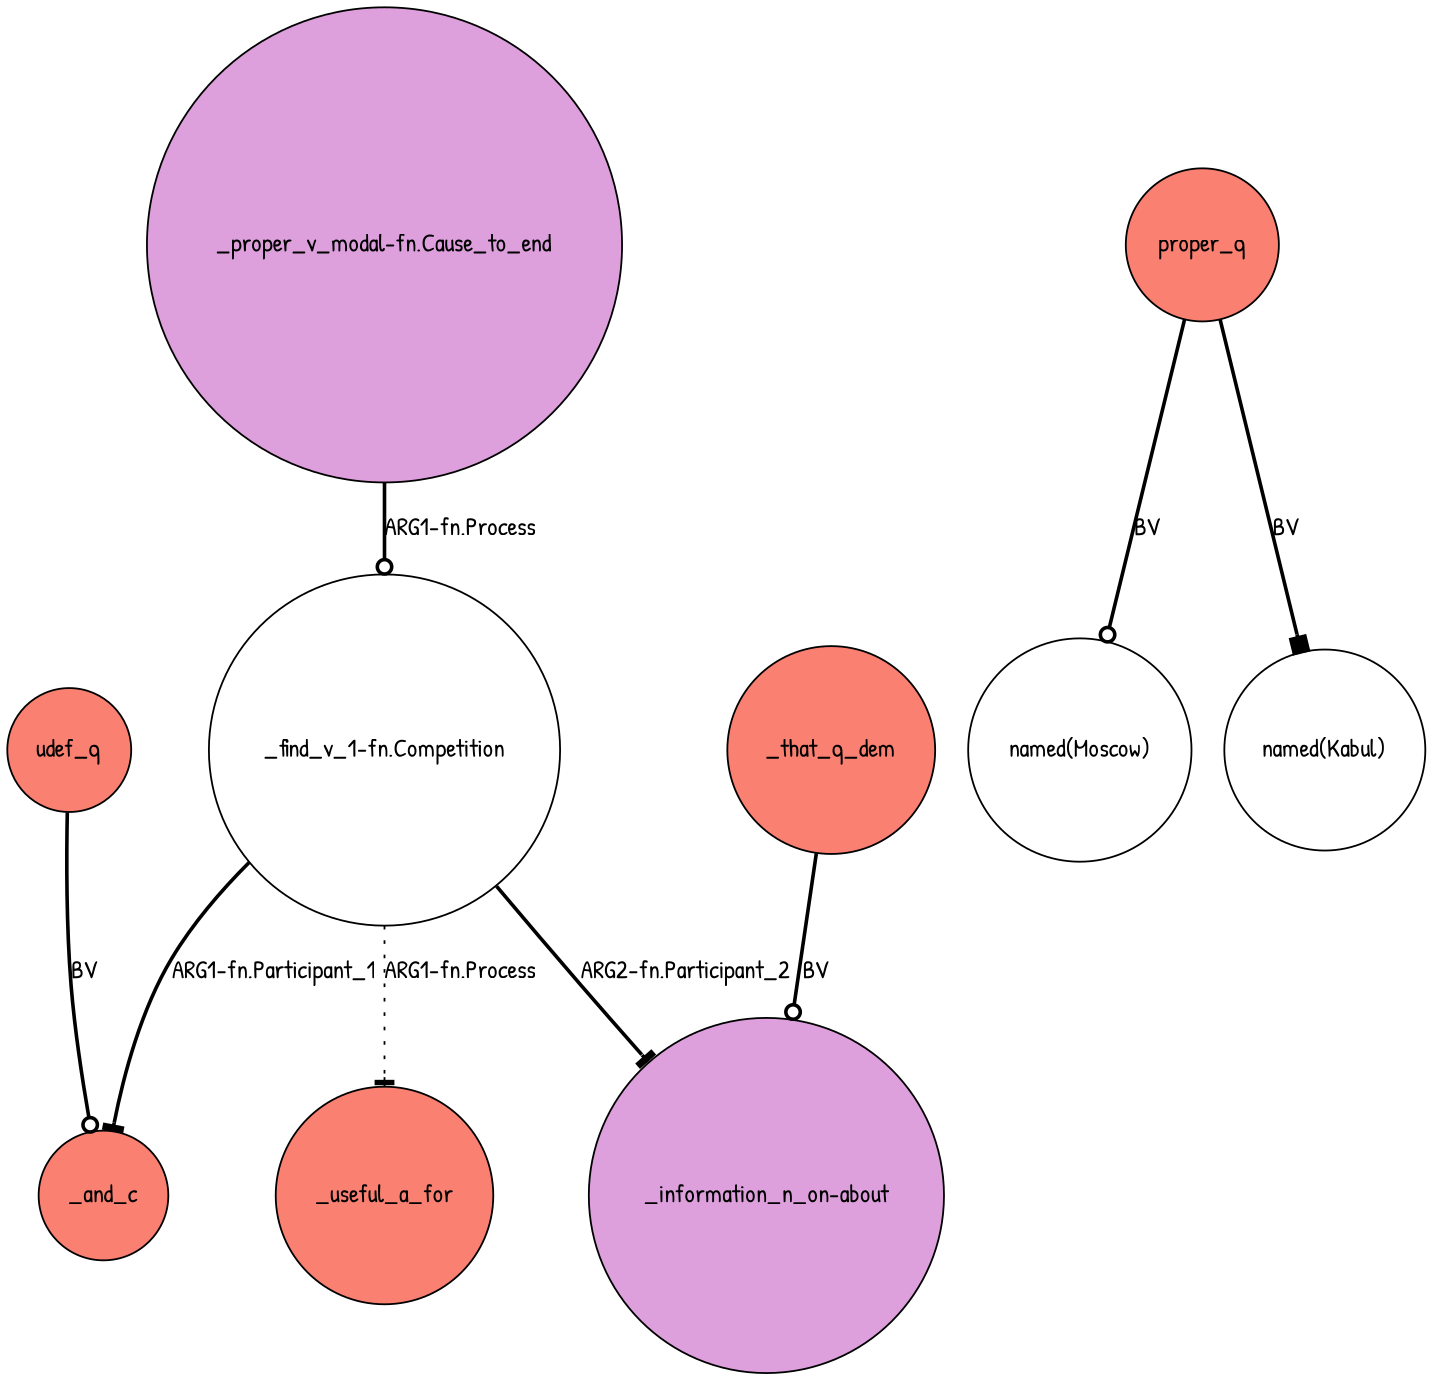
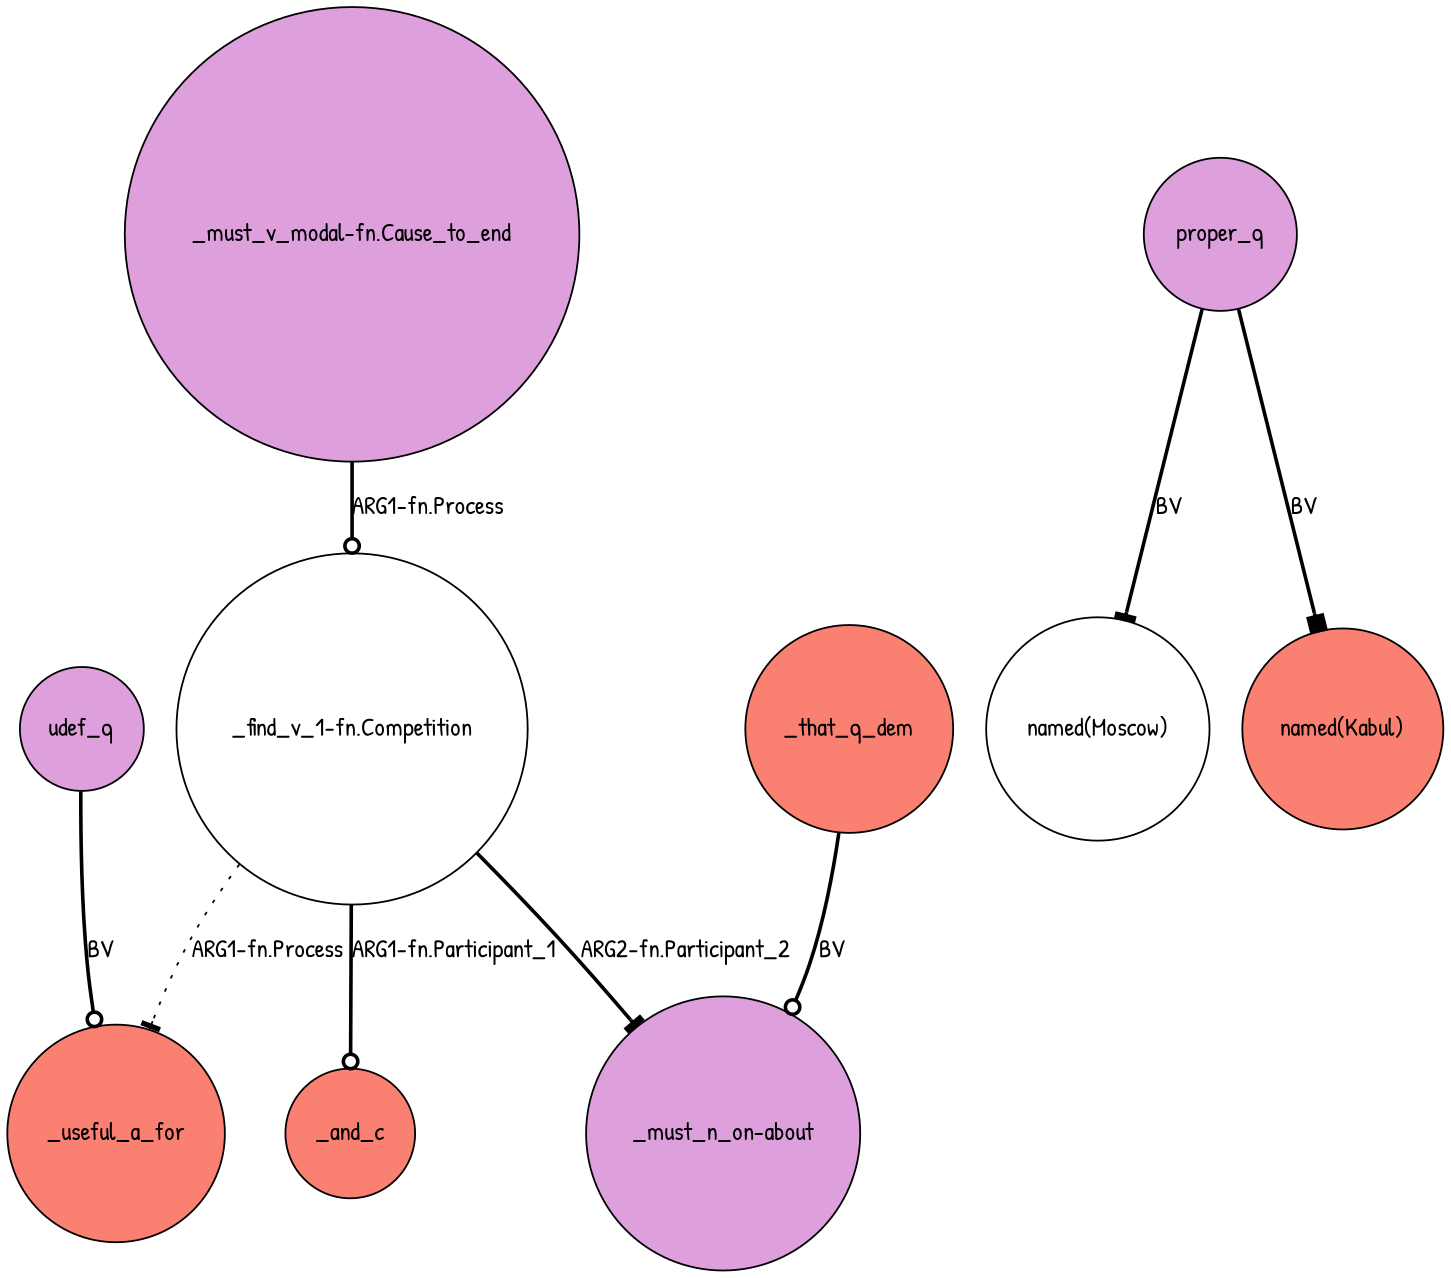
(385, 245) -> (352, 234)
(1202, 245) -> (1220, 234)
(1147, 473) -> (1164, 460)
(69, 750) -> (82, 729)
(1325, 750) -> (1343, 729)
(70, 965) -> (83, 902)
(160, 981) -> (351, 980)
(766, 1195) -> (723, 1133)
